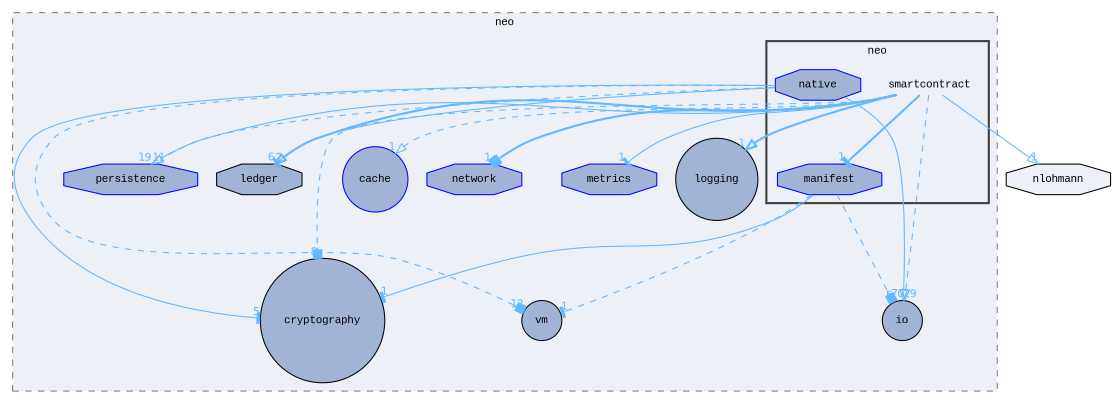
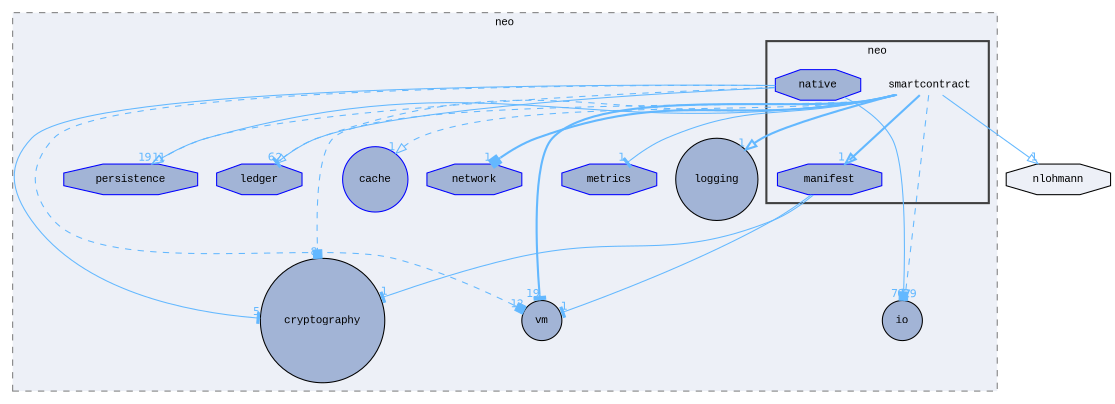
(586, 103) -> (586, 103)
(890, 123) -> (890, 123)
none -> (549, 144)
(259, 179) -> (259, 179)
(902, 182) -> (902, 182)
(863, 244) -> none
(692, 260) -> (692, 260)
